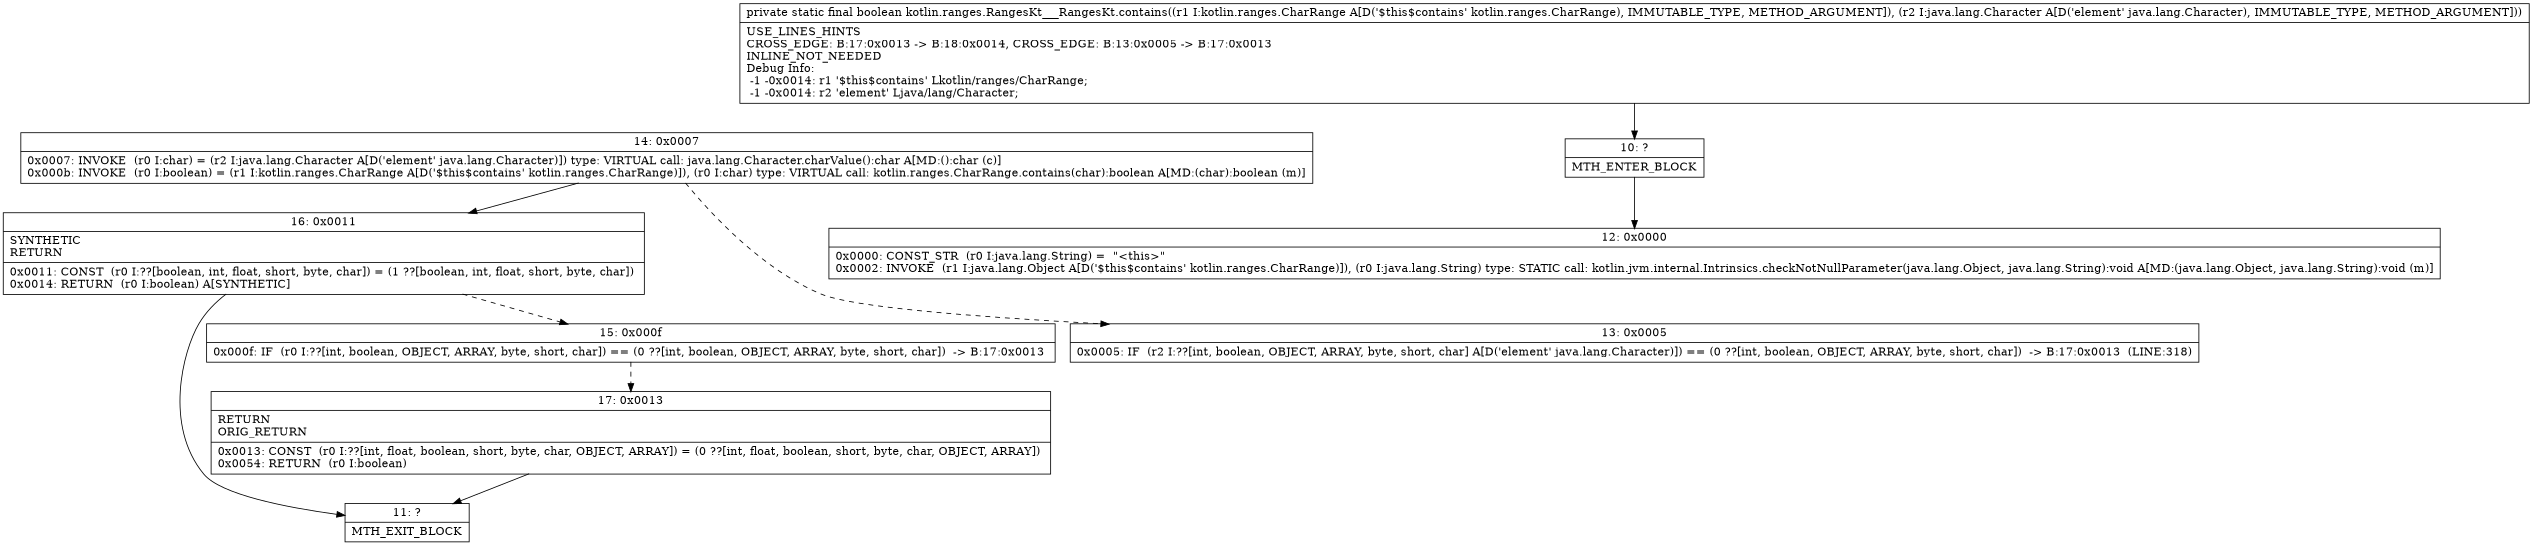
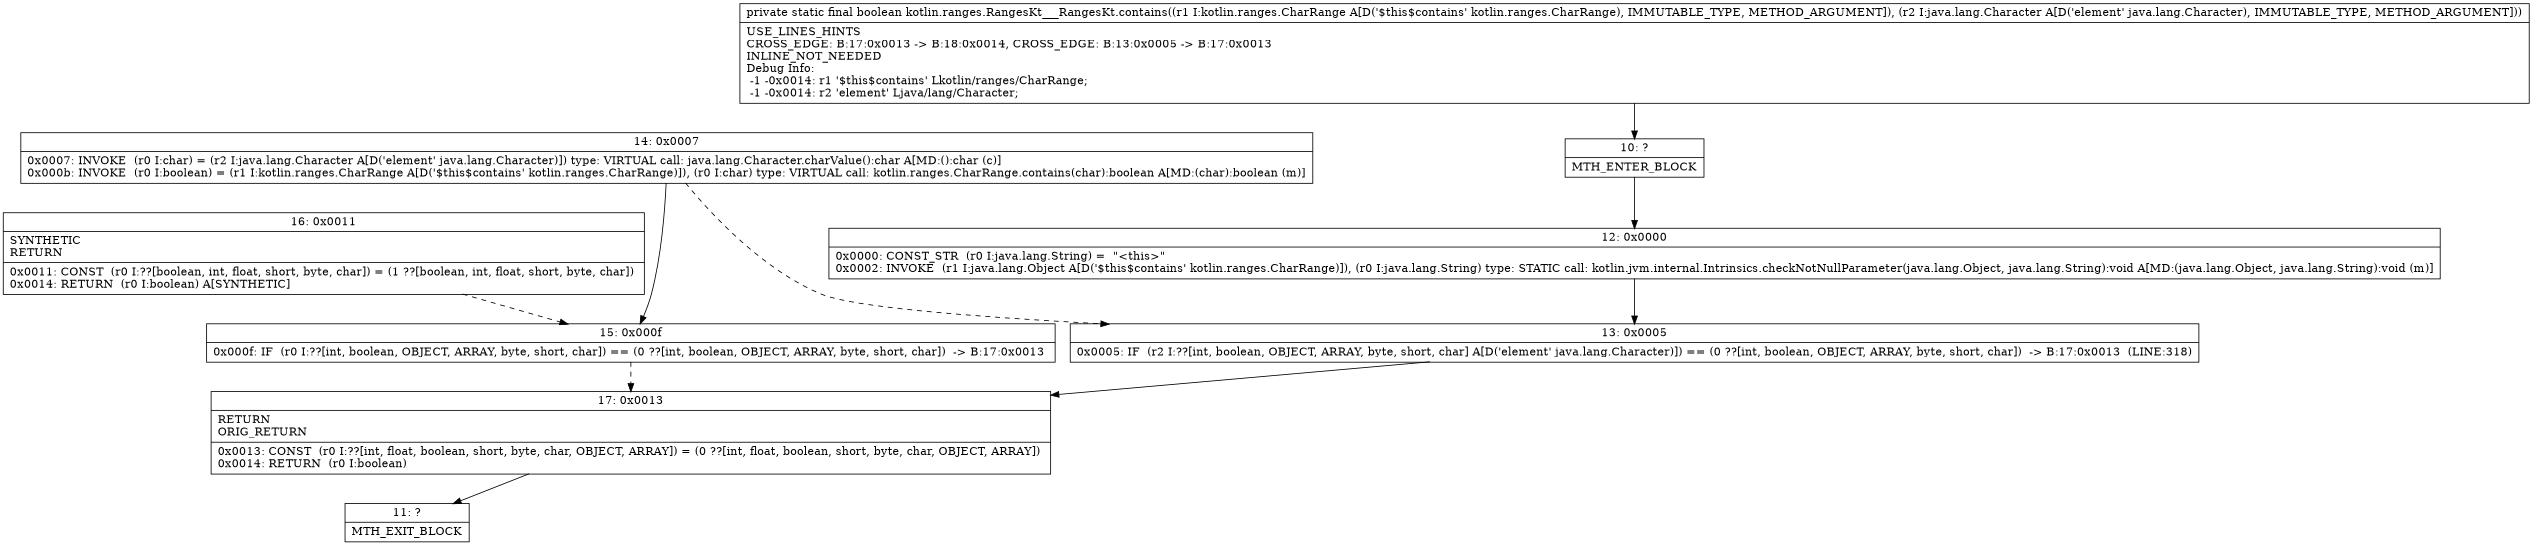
(528, 197) -> (660, 251)
none -> (1635, 297)
none -> (1245, 378)
(189, 449) -> none
(314, 464) -> (314, 464)
